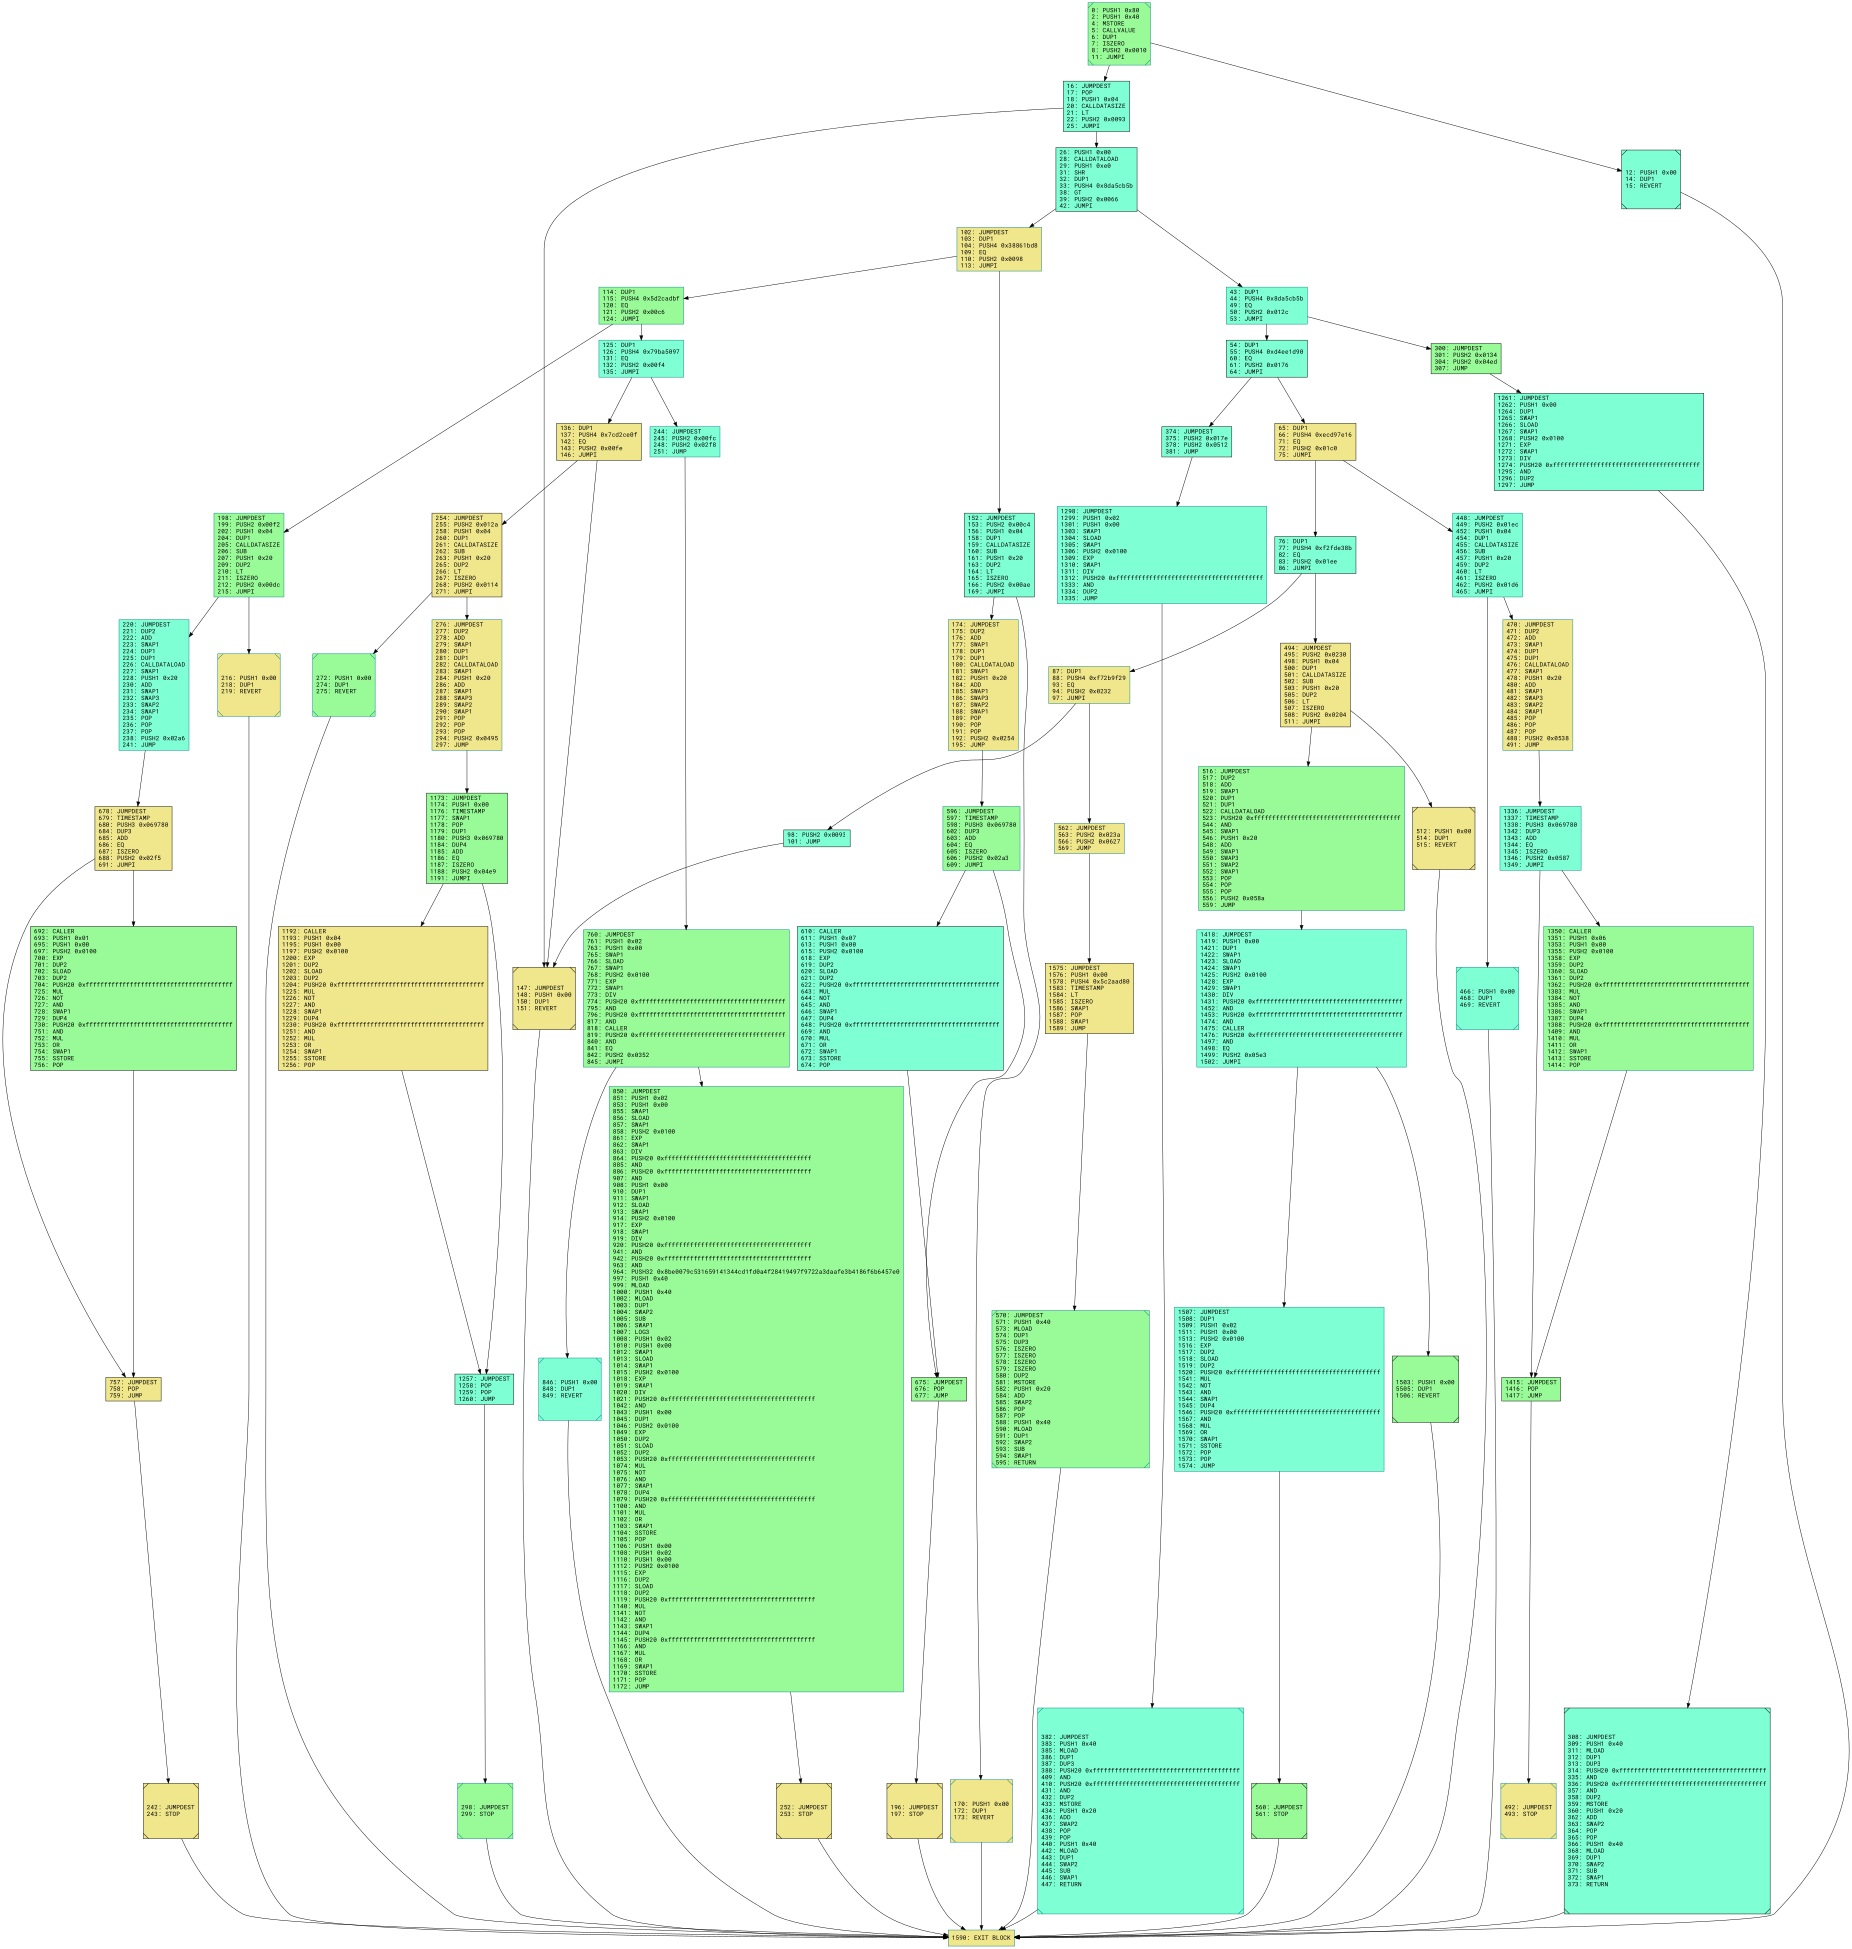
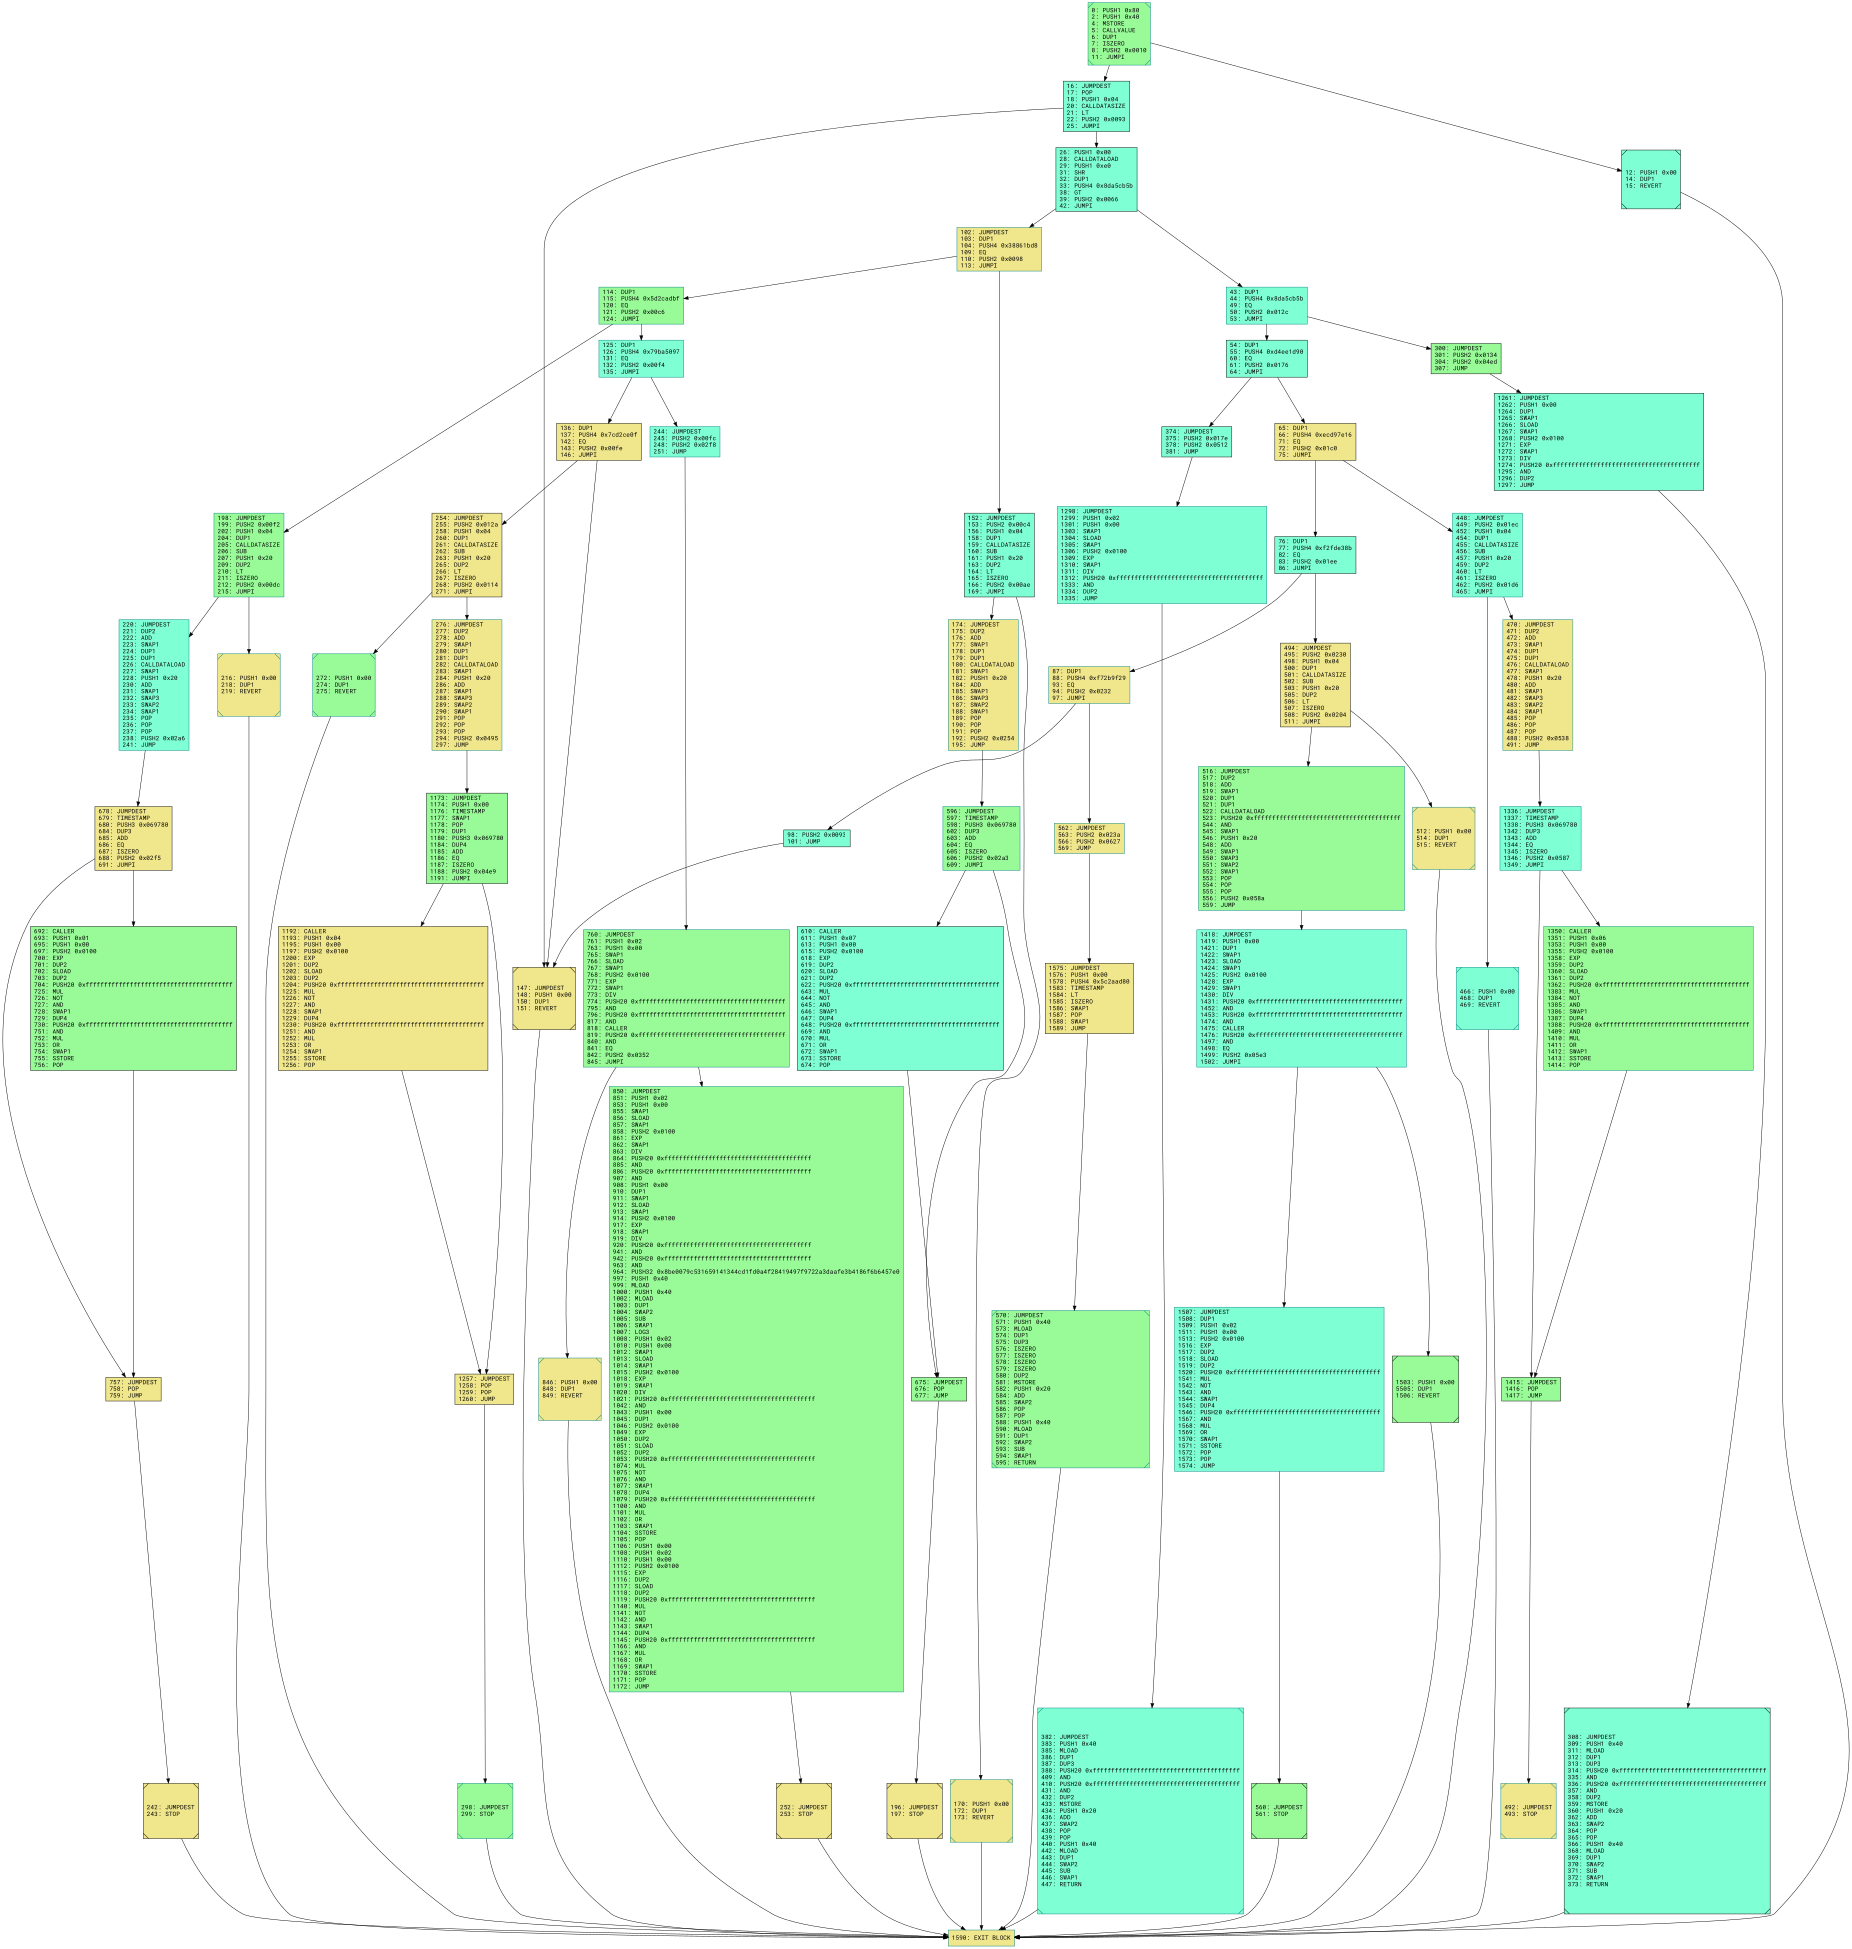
(1444, 838) -> (1444, 838)
(484, 1389) -> (484, 1389)
(570, 1389) -> (570, 1389)
